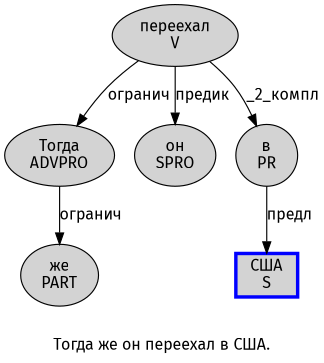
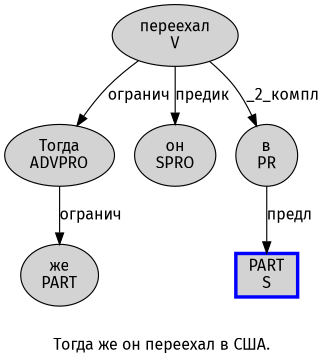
(267, 275) -> (267, 275)
